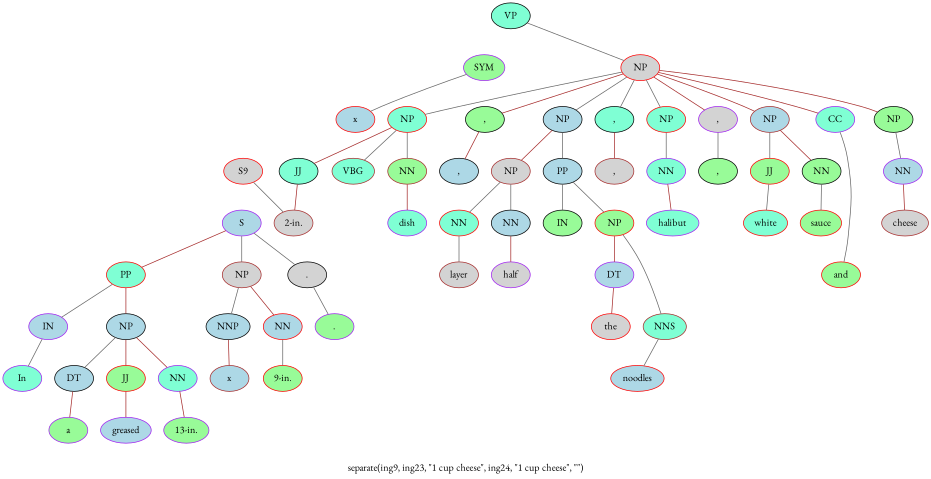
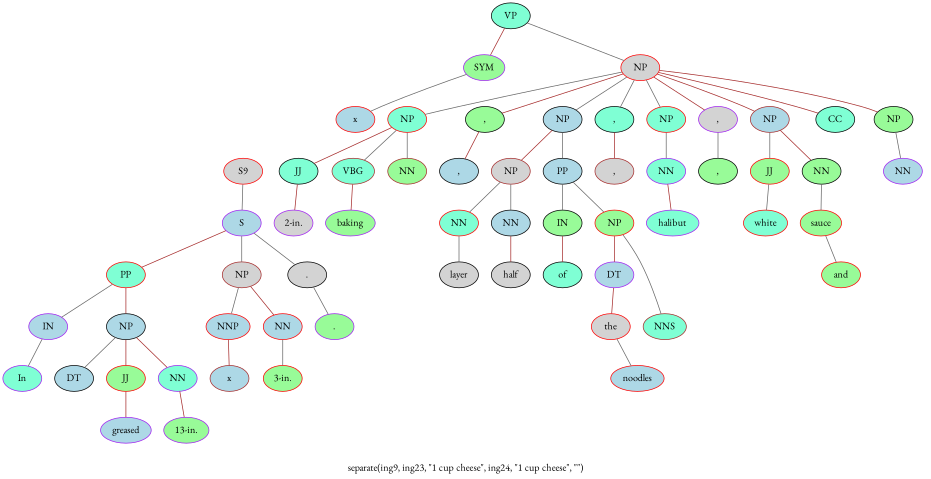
none -> (498, 42)
(835, 119) -> (835, 119)
(268, 197) -> (242, 197)
(851, 197) -> (831, 249)
(294, 223) -> (294, 223)
none -> (350, 223)
(407, 223) -> none
(905, 223) -> none
(459, 275) -> (459, 275)
(511, 275) -> (511, 275)
none -> (563, 275)
(228, 327) -> (228, 327)
(651, 352) -> (624, 352)
(283, 378) -> (283, 378)
(68, 430) -> none
